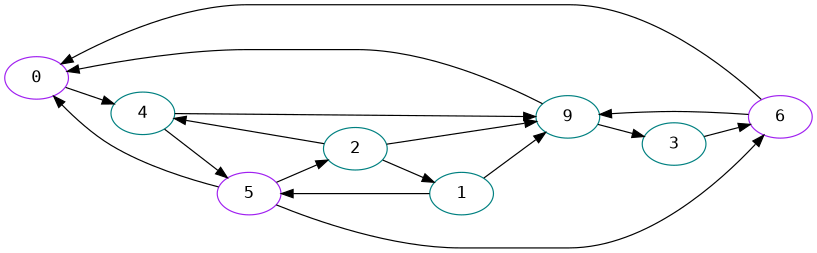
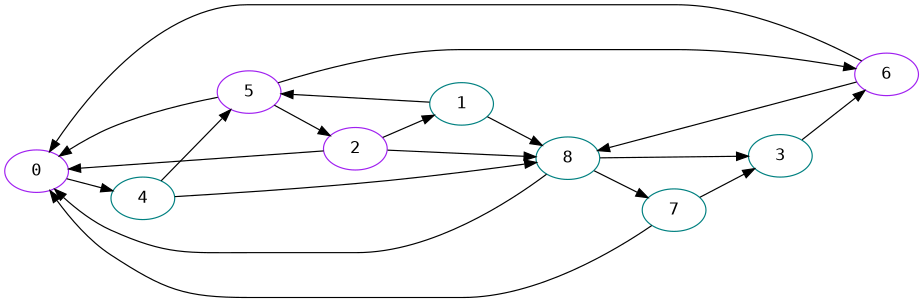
(568, 117) -> (568, 158)
(255, 132) -> (202, 160)
(355, 149) -> (355, 149)
none -> (674, 210)
